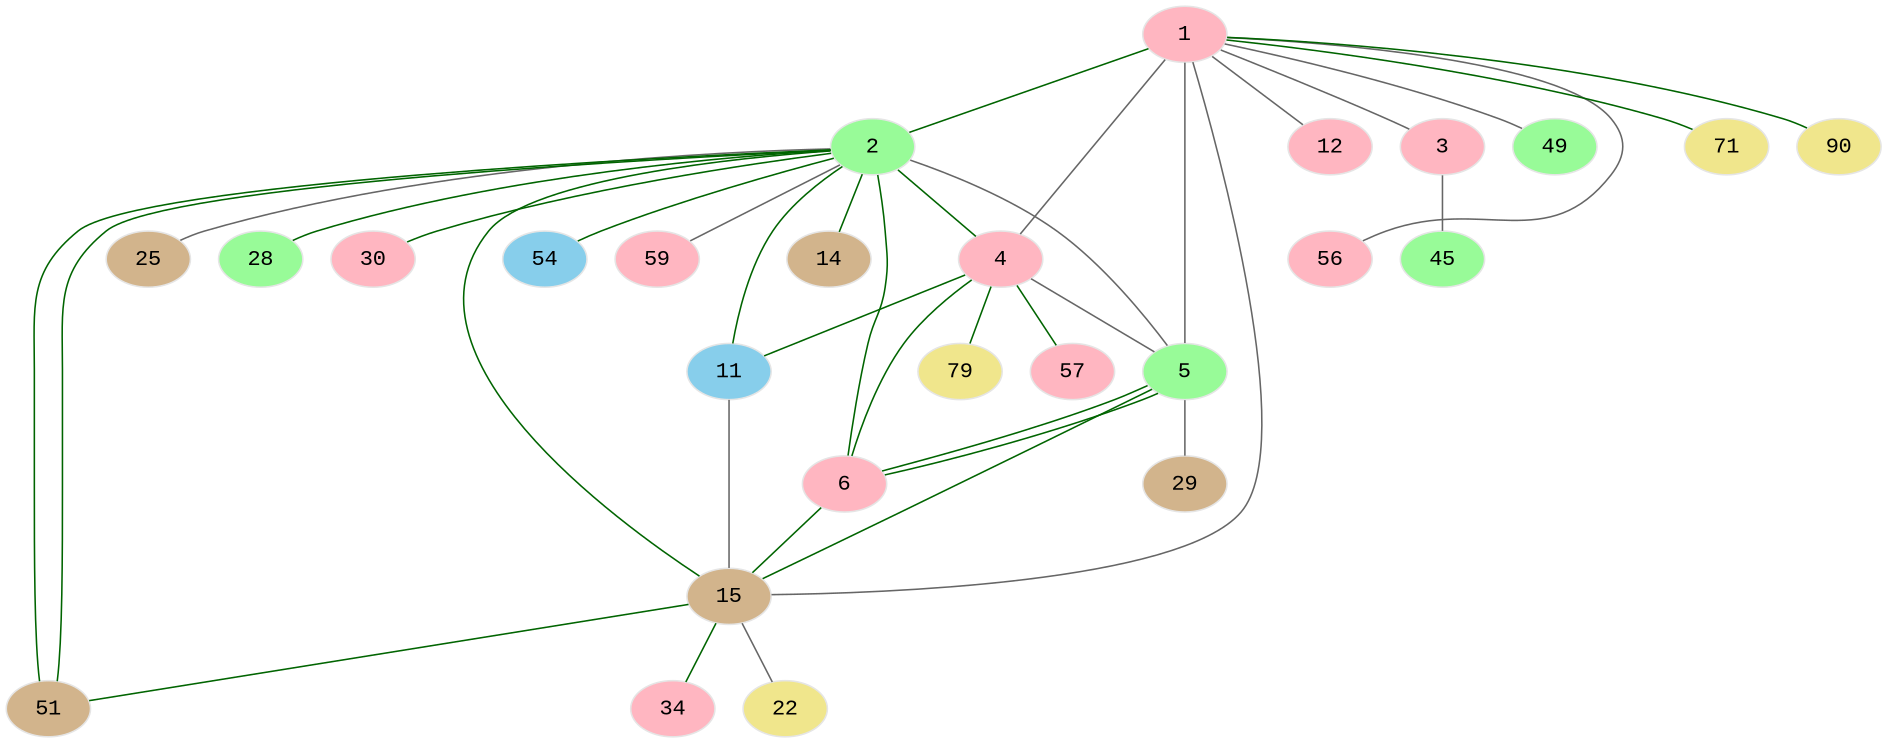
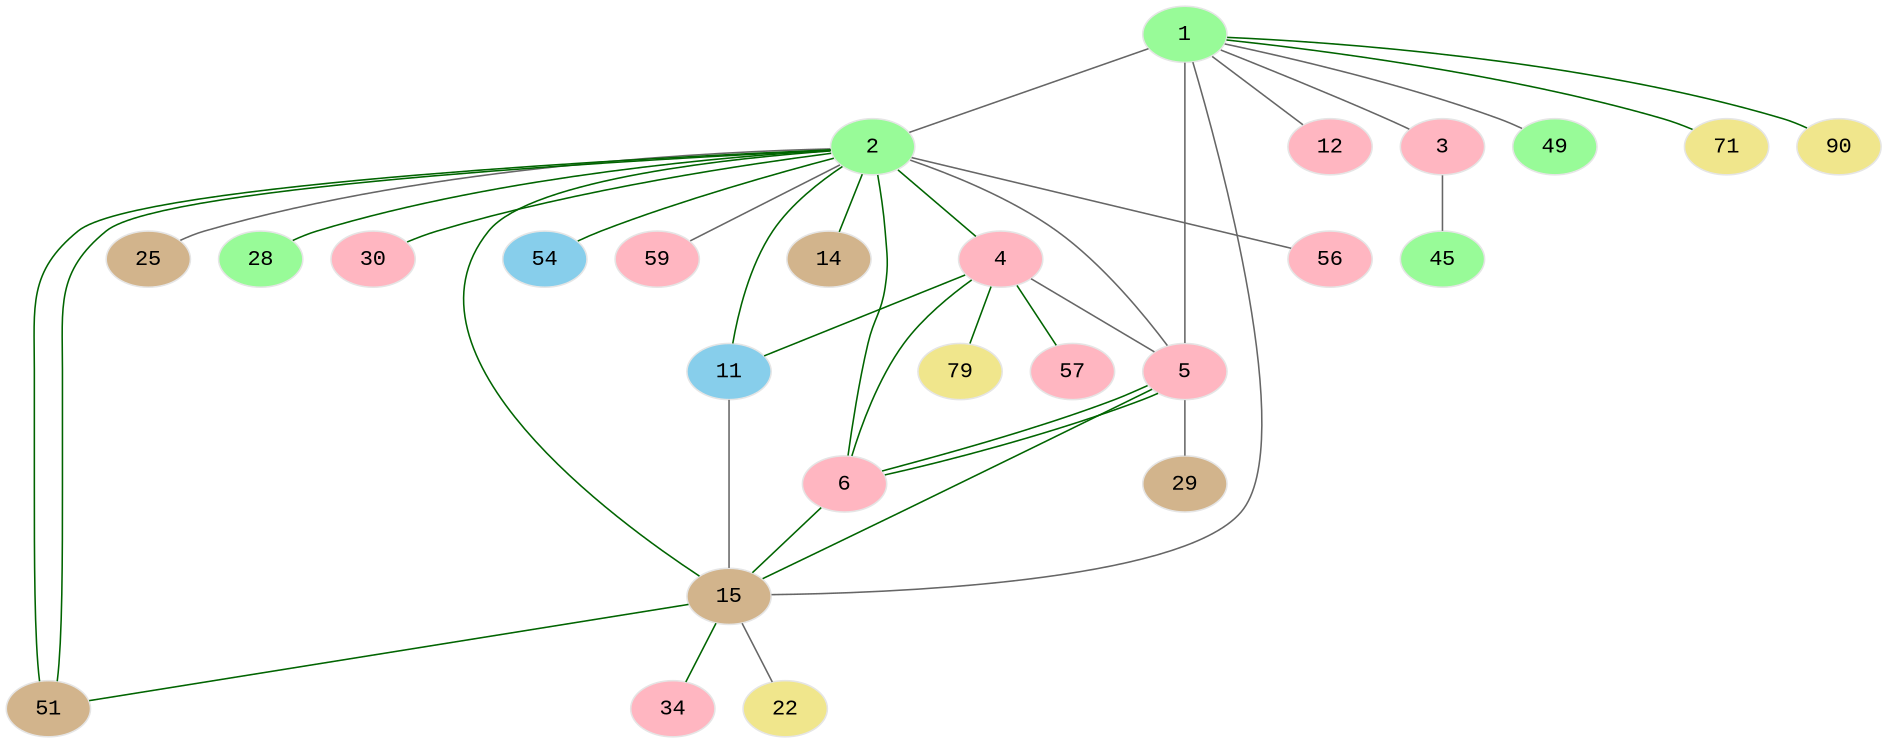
(1185, 34) -> (1185, 34)
(1029, 91) -> (1029, 91)
(1612, 120) -> (1101, 203)
(1093, 147) -> none
(1185, 372) -> (1185, 372)
